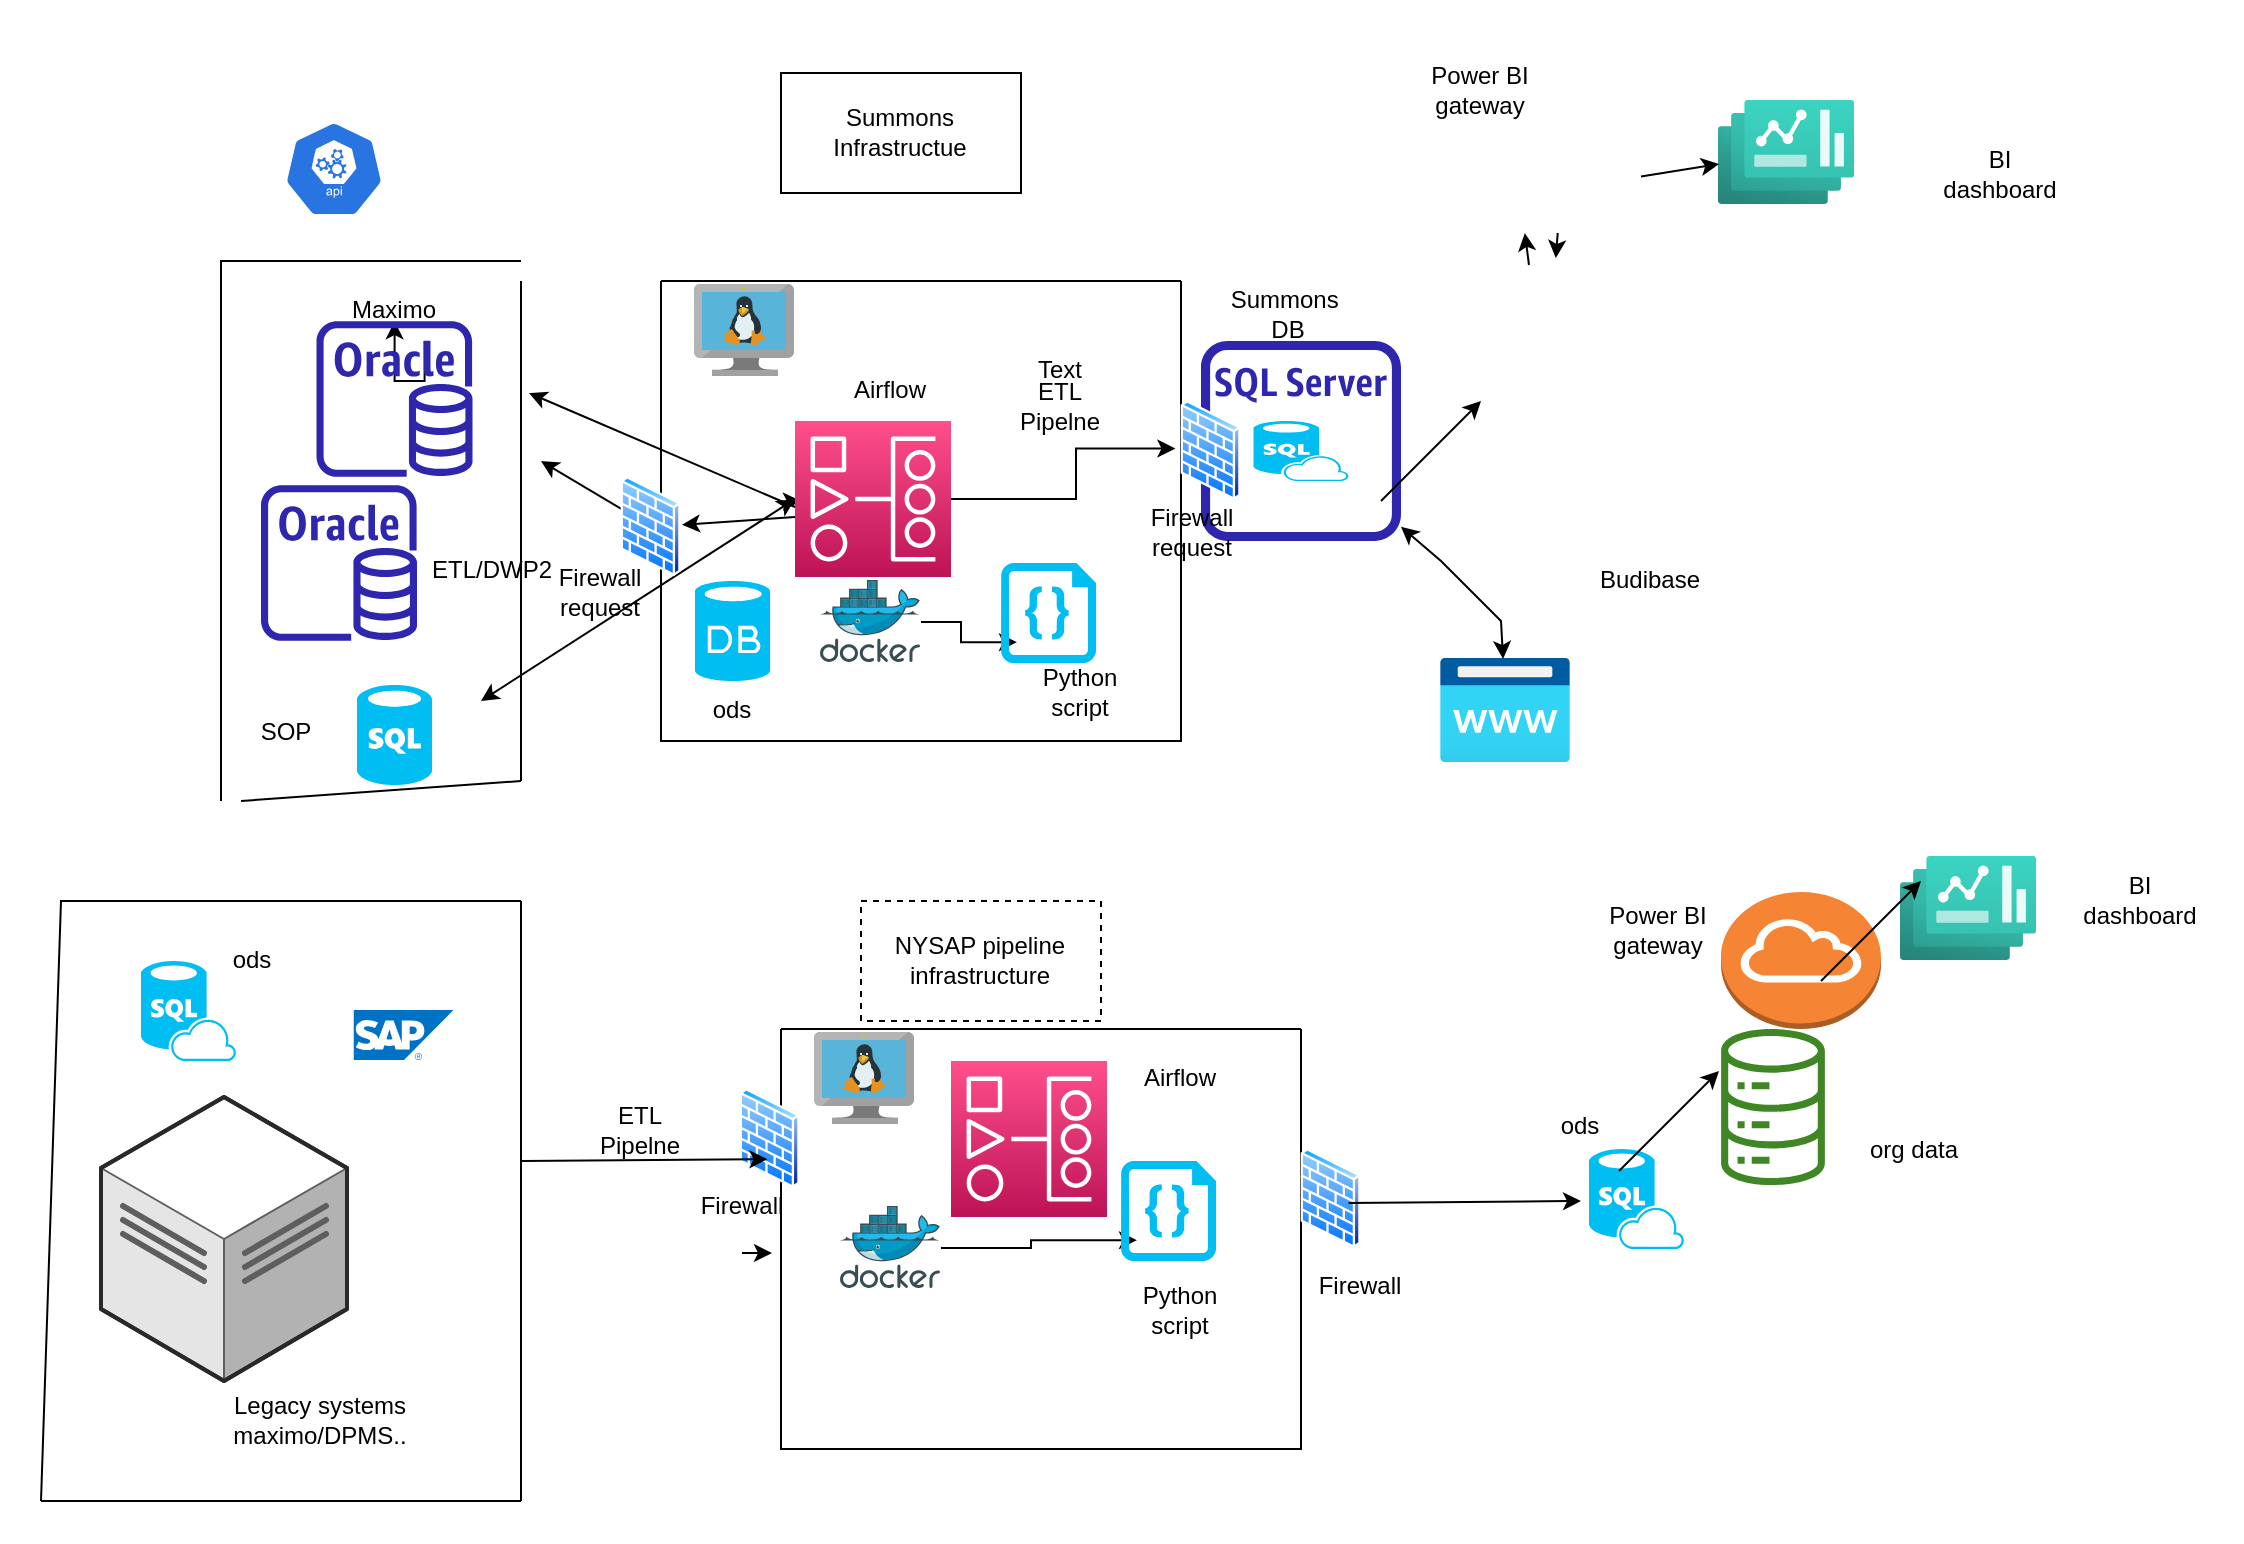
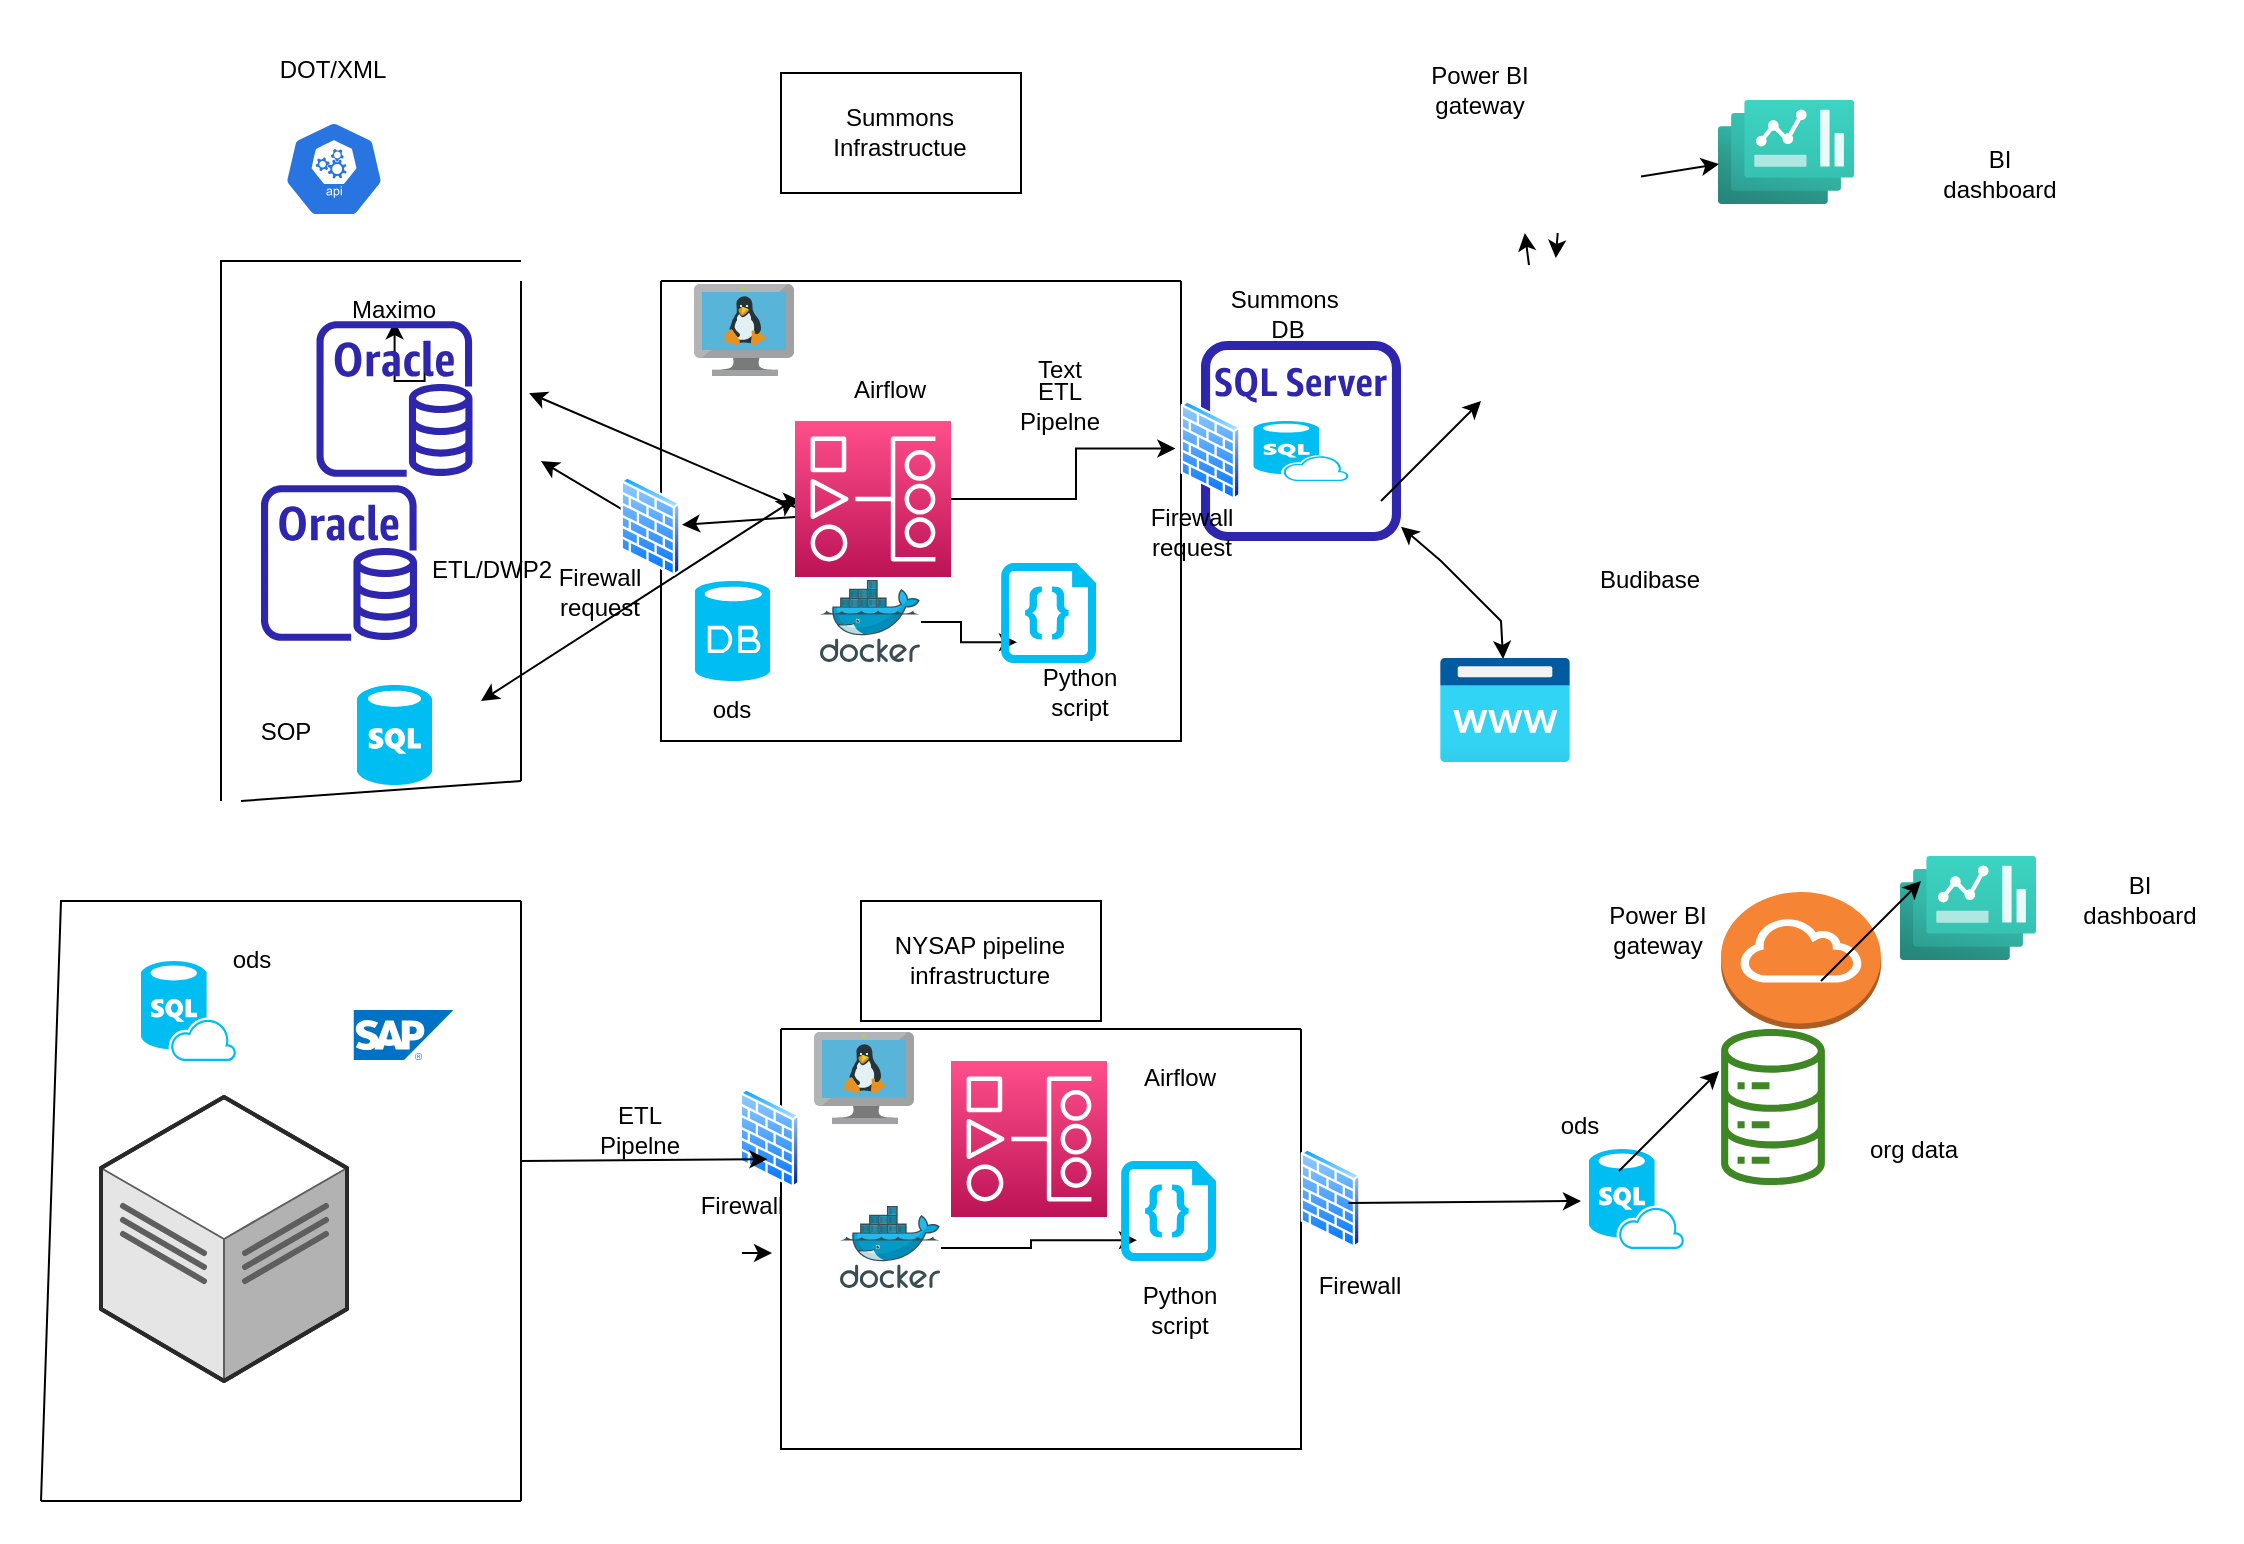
none -> (334, 71)
(981, 961) -> (981, 961)
(321, 1421) -> none
